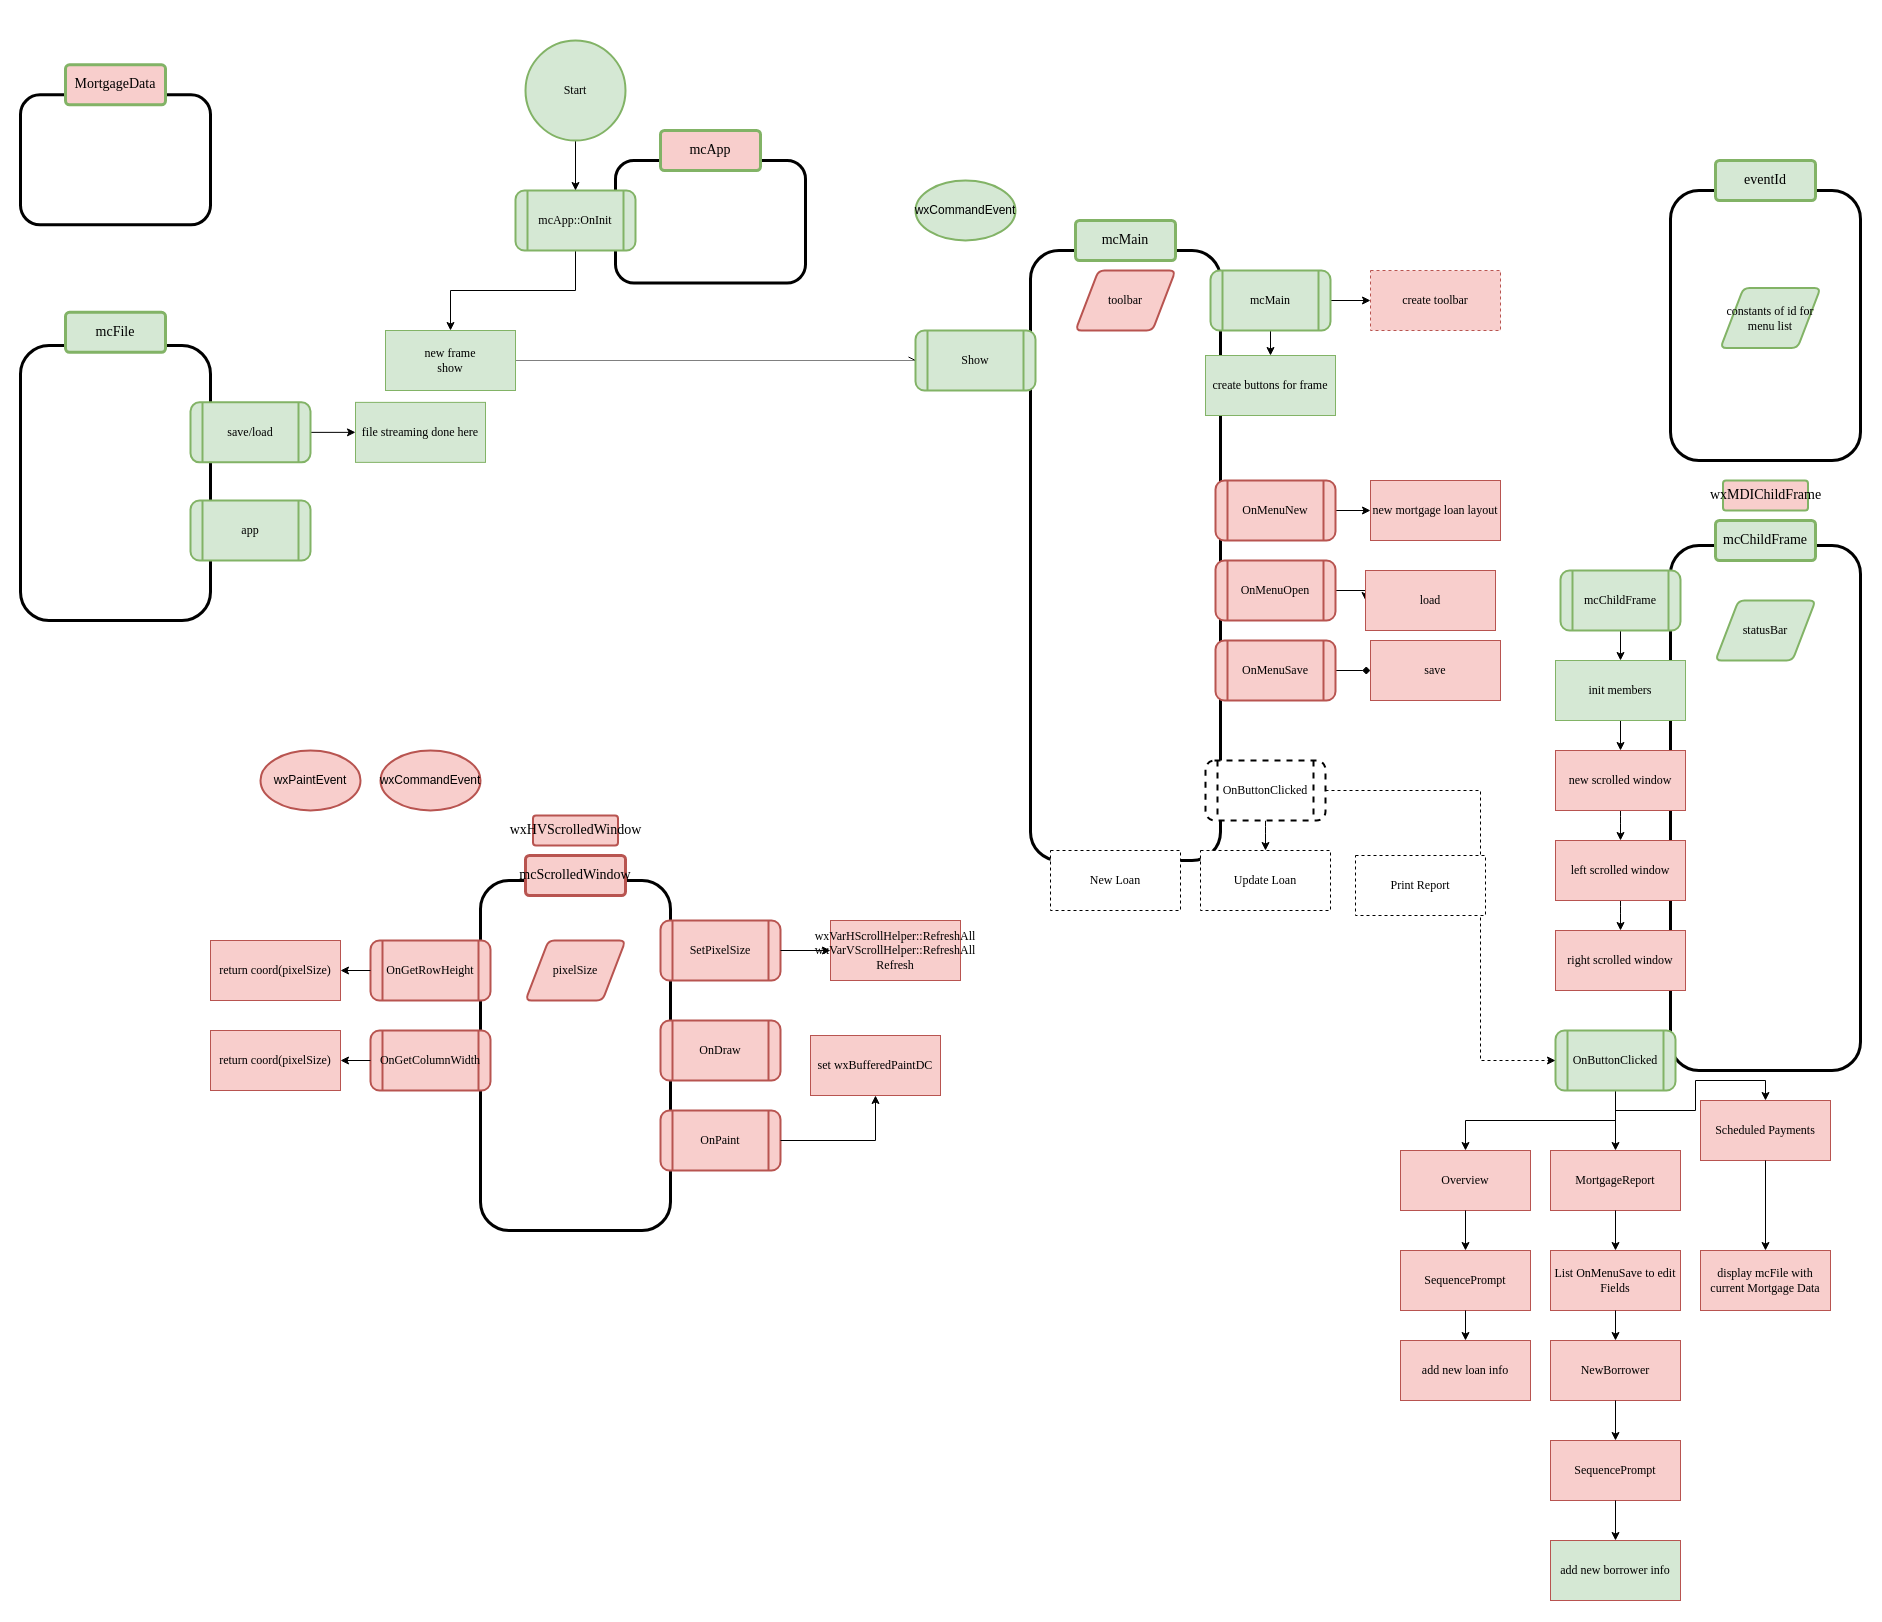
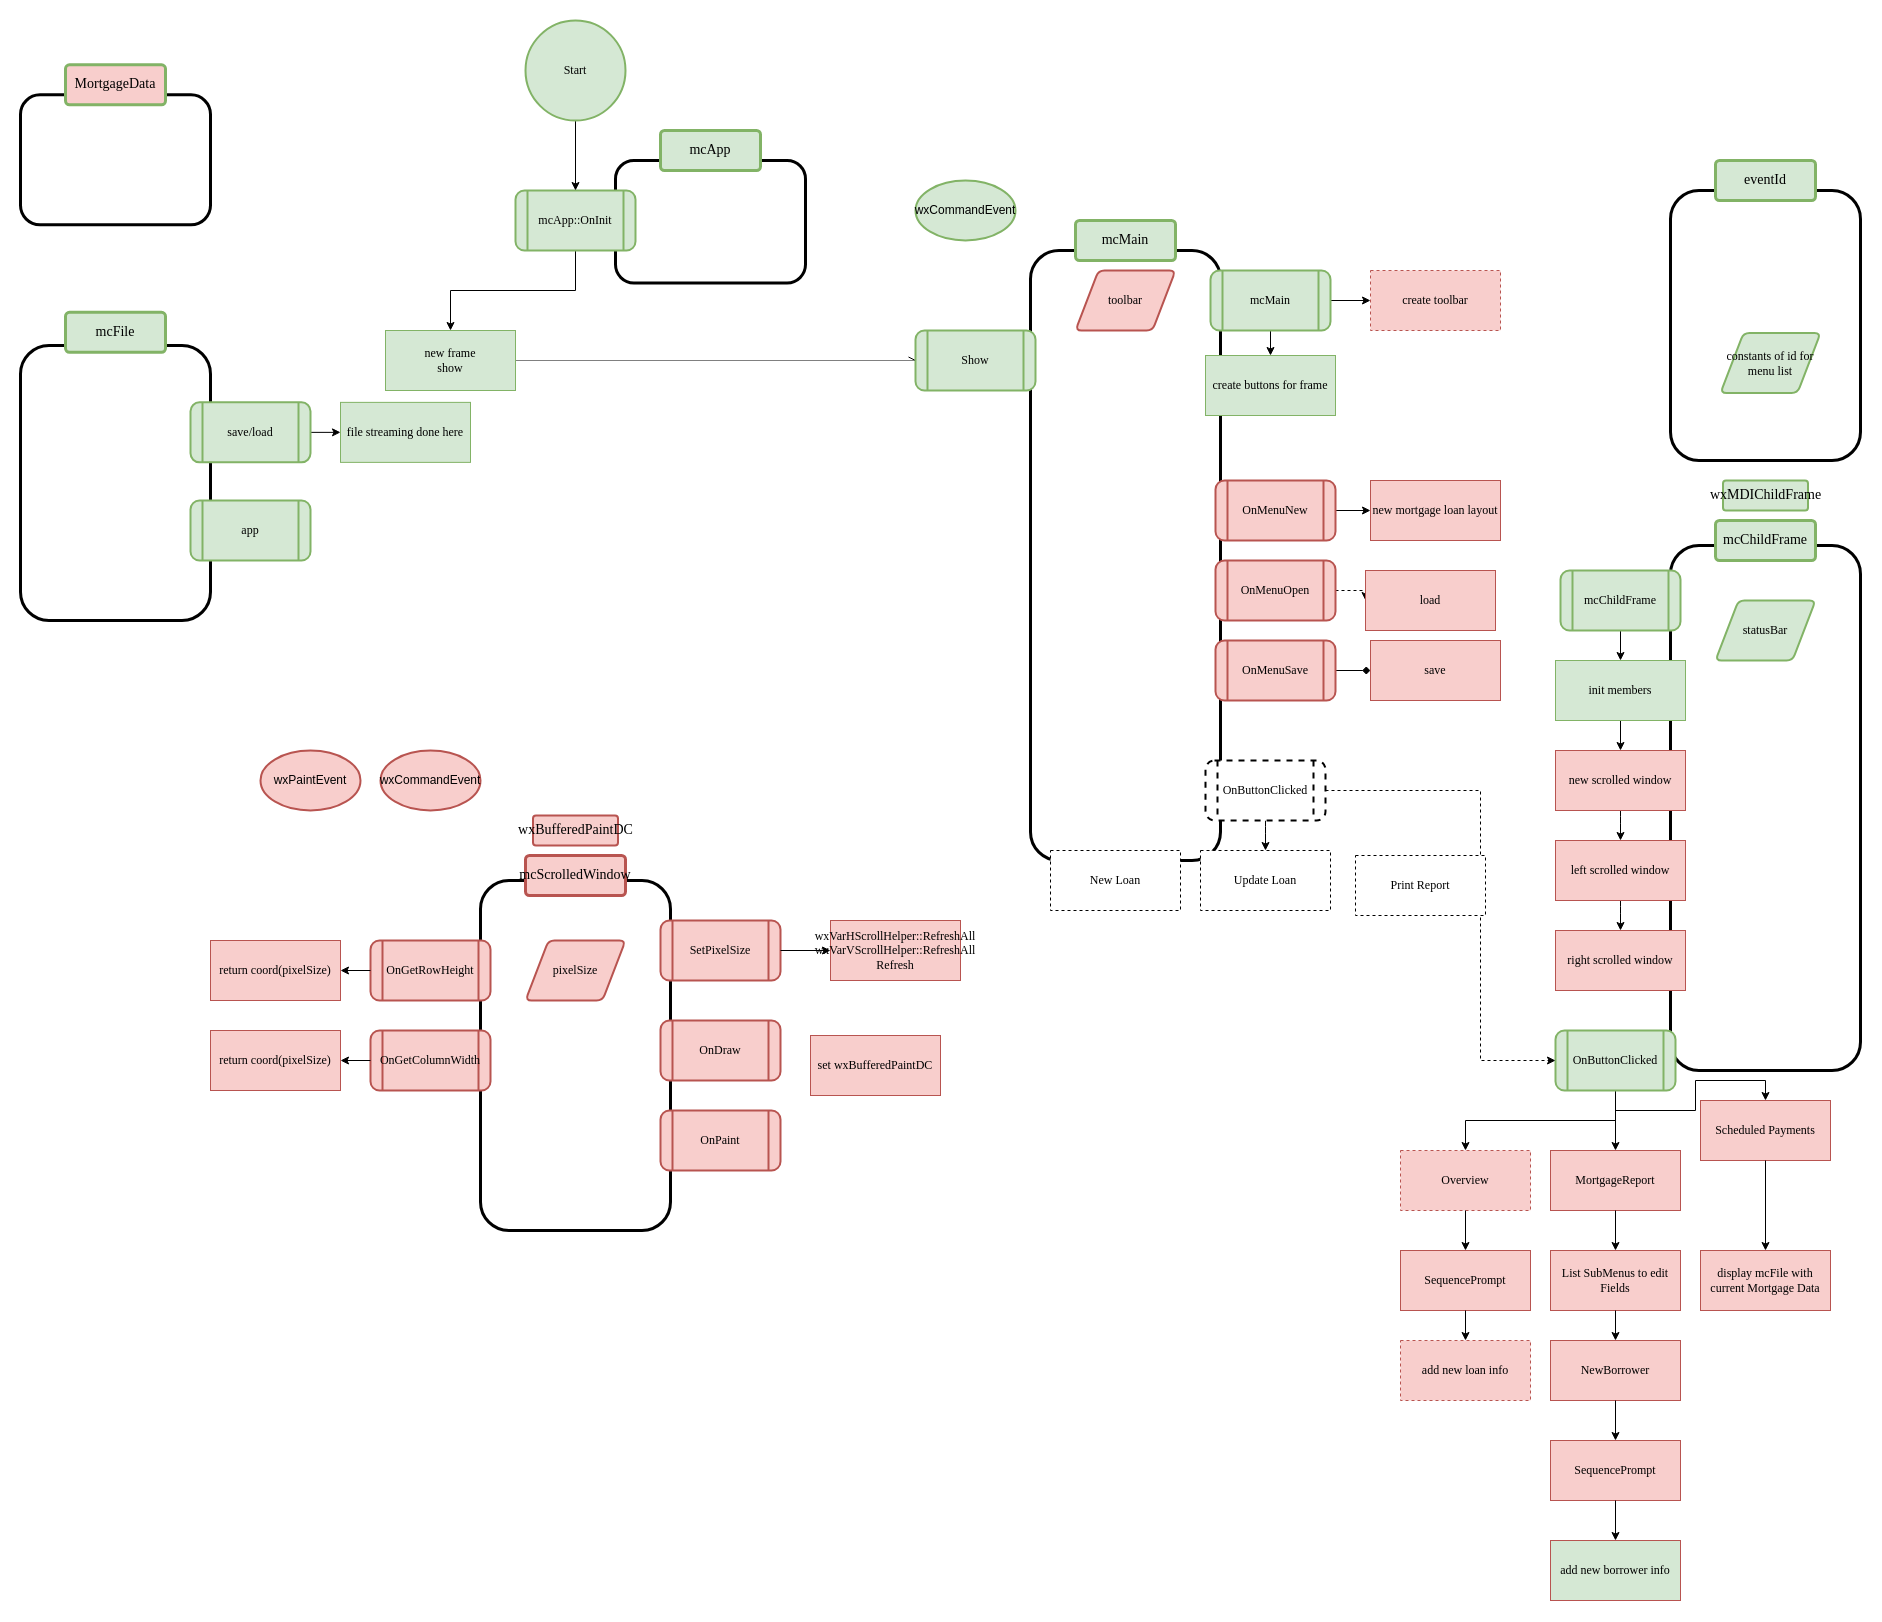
(576, 91) -> (576, 71)
(711, 151) -> (711, 151)
(1771, 318) -> (1771, 363)
(421, 432) -> (406, 432)
(1766, 496) -> (1766, 496)
(1351, 591) -> (1351, 591)
(576, 831) -> (576, 831)
(847, 1141) -> none
(1466, 1181) -> (1466, 1181)
(1616, 1281) -> (1616, 1281)
(1466, 1371) -> (1466, 1371)
